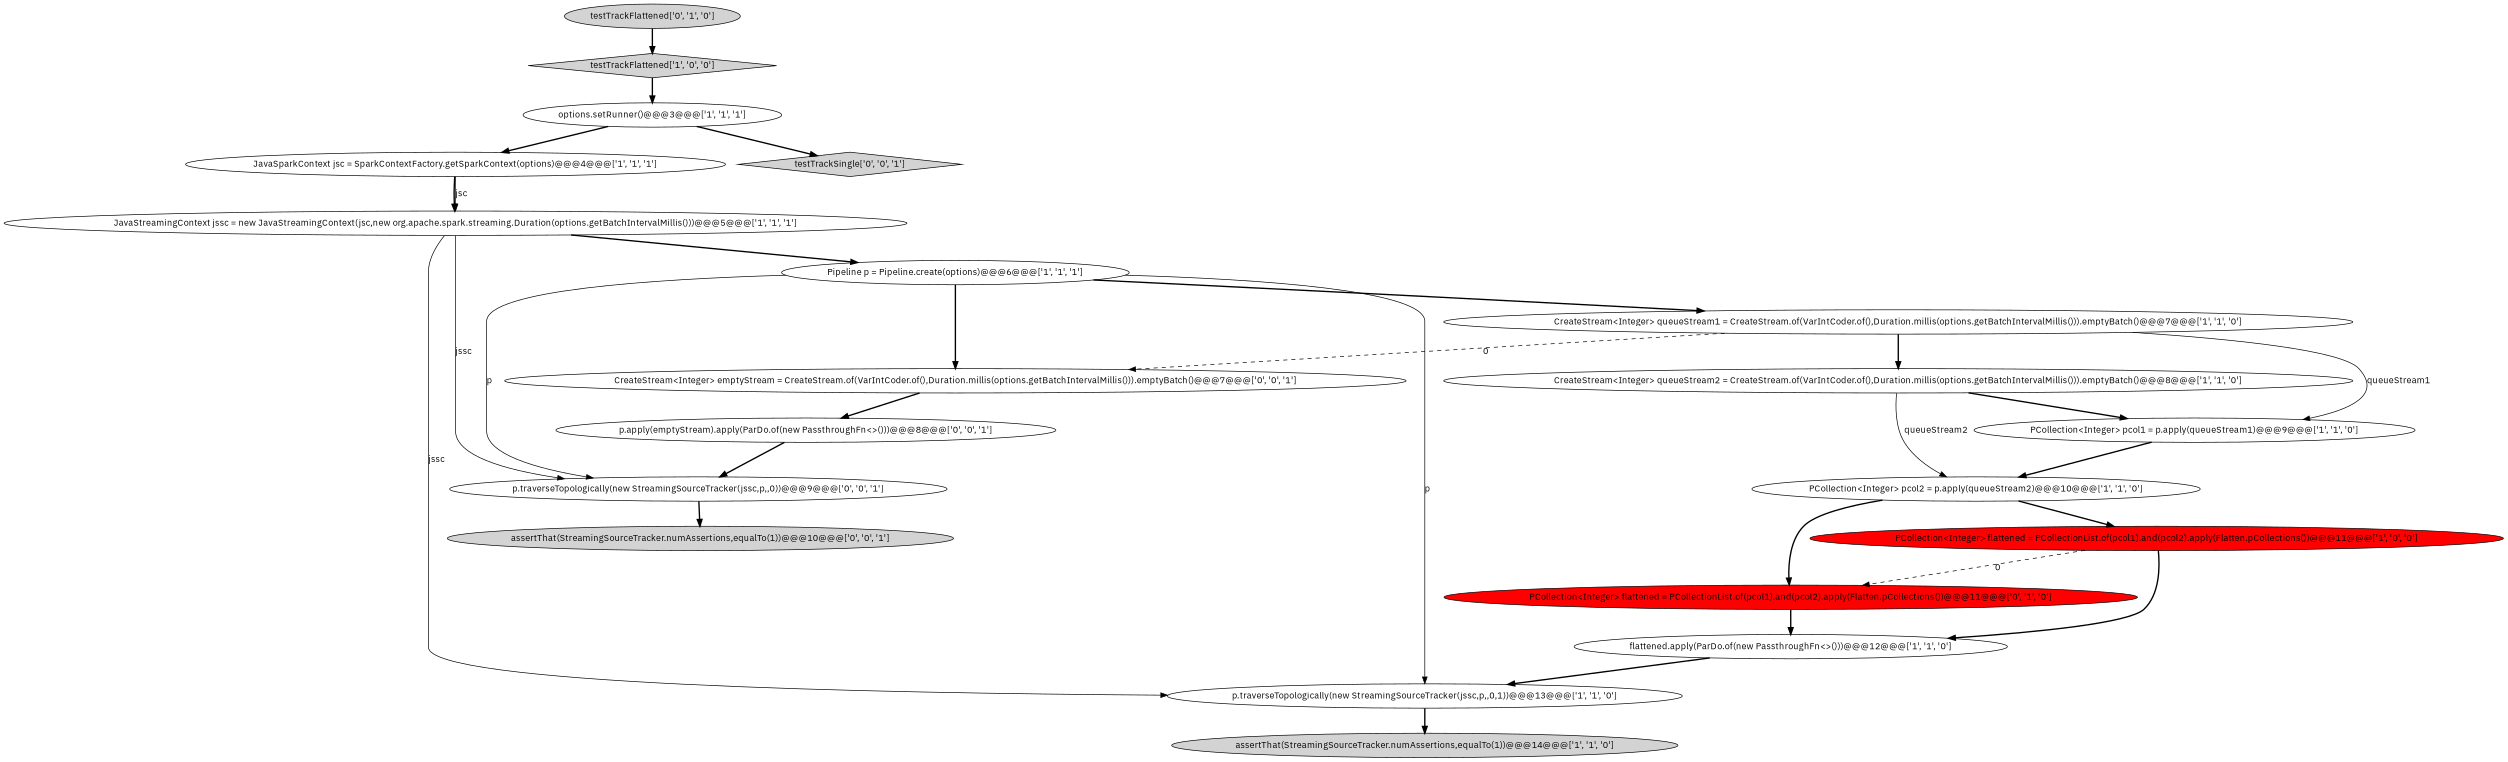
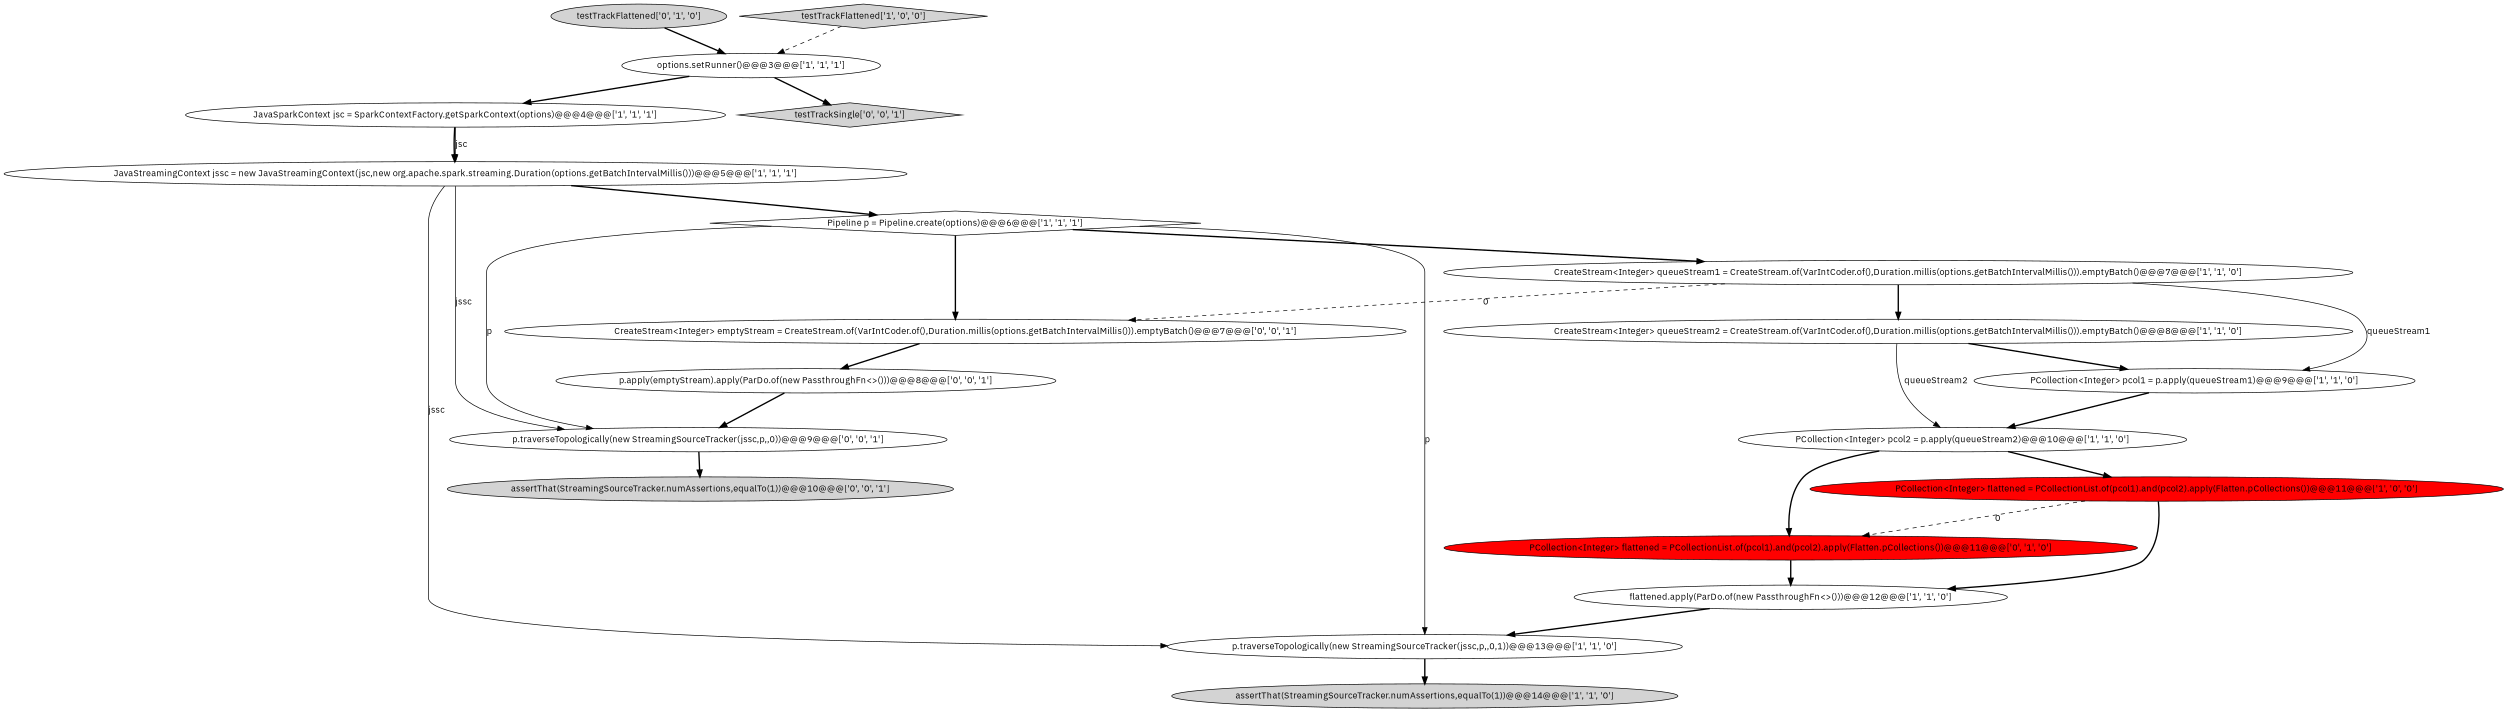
(652, 38) -> (691, 39)
(652, 87) -> (813, 39)
(955, 273) -> (955, 223)
